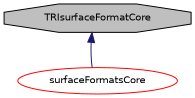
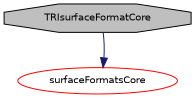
(91, 55) -> (104, 45)
